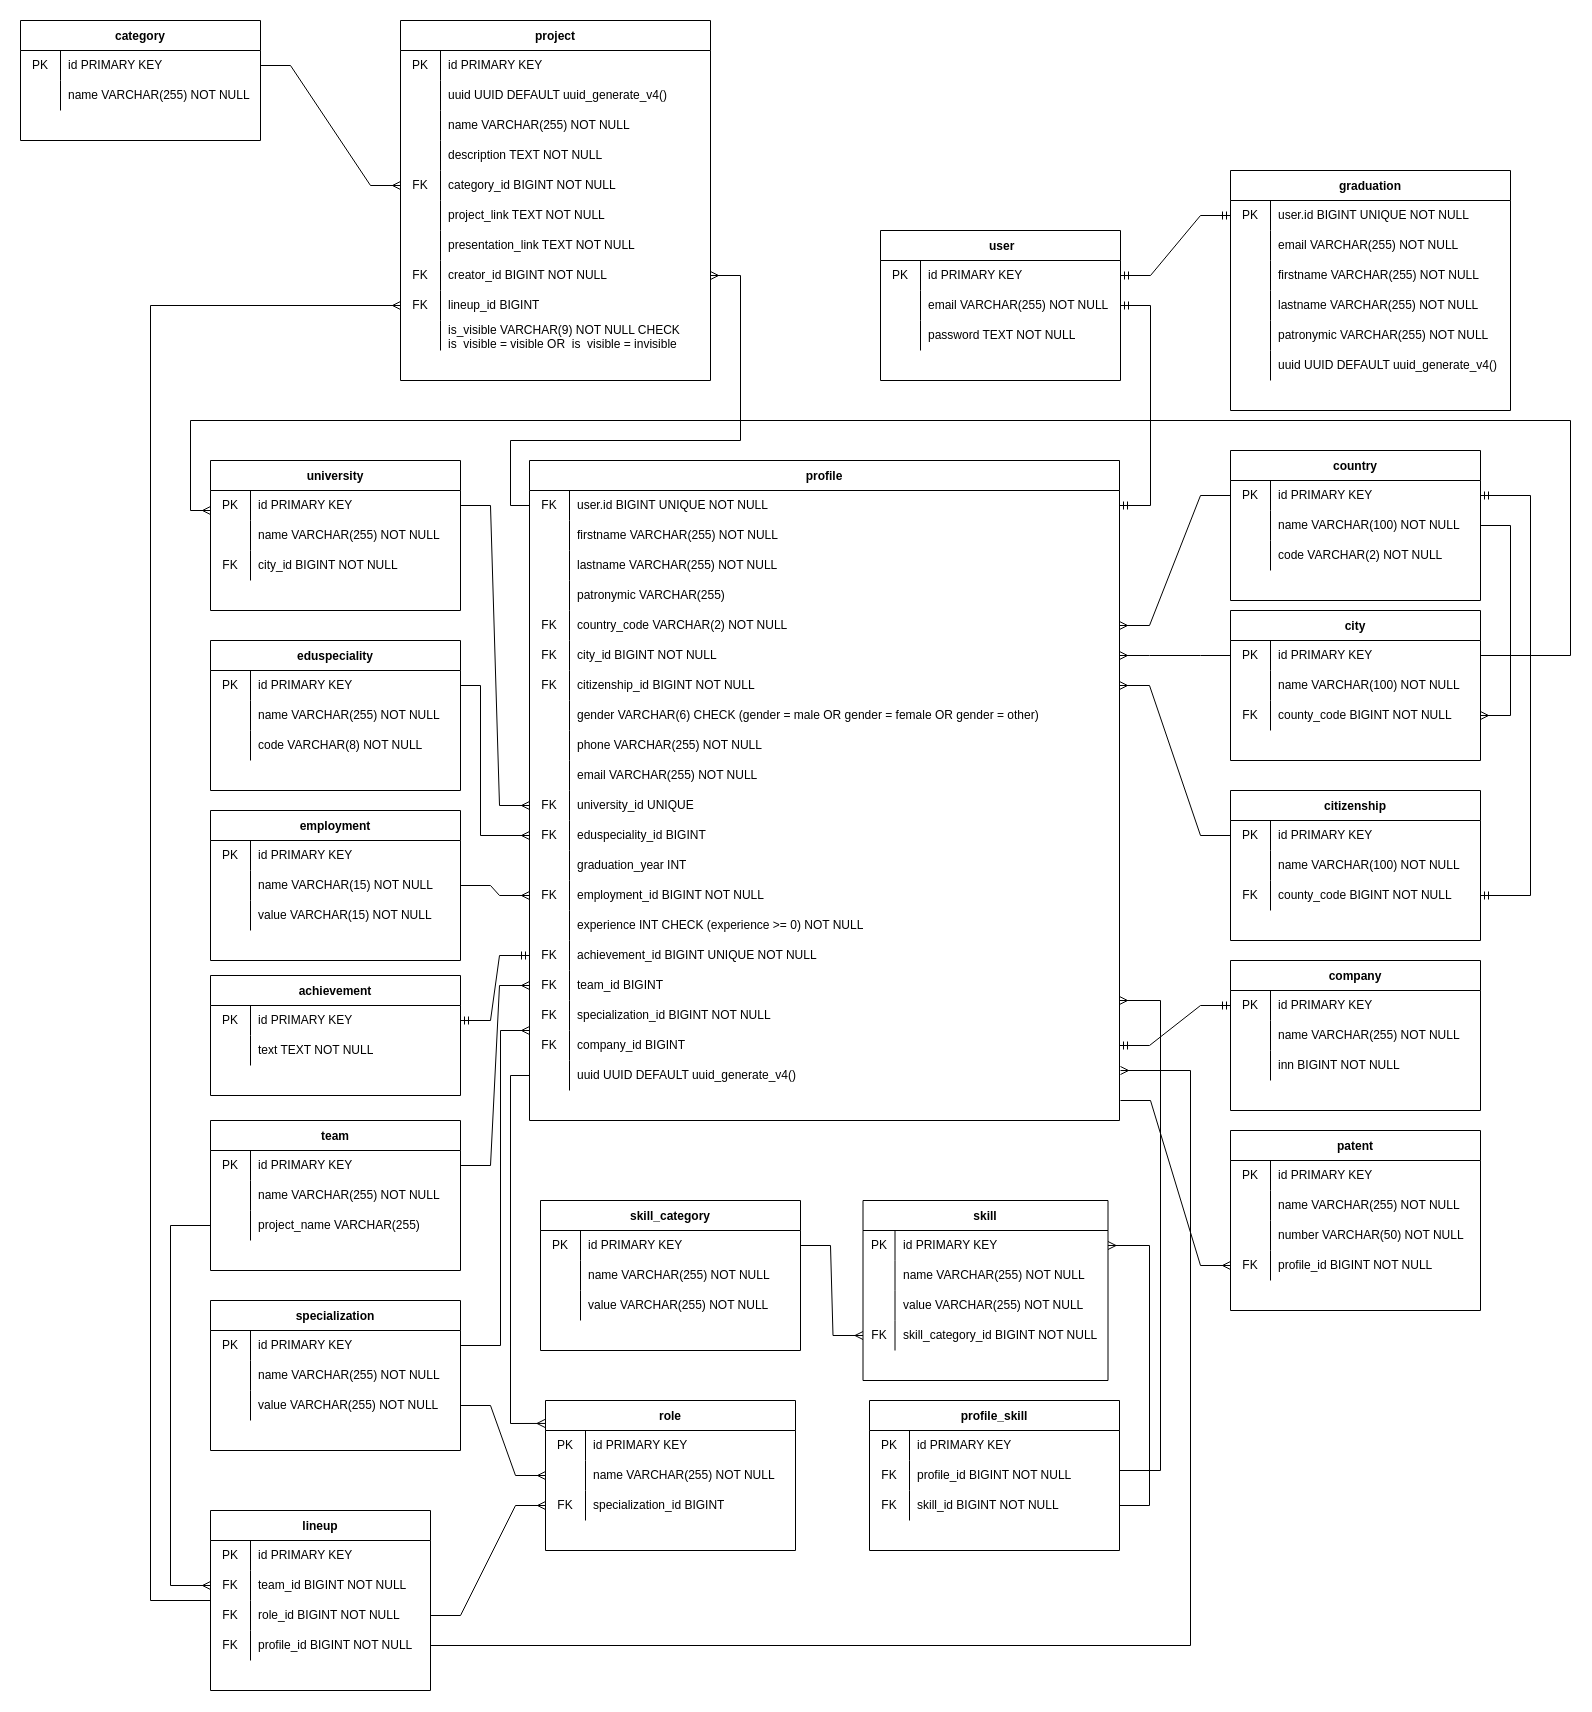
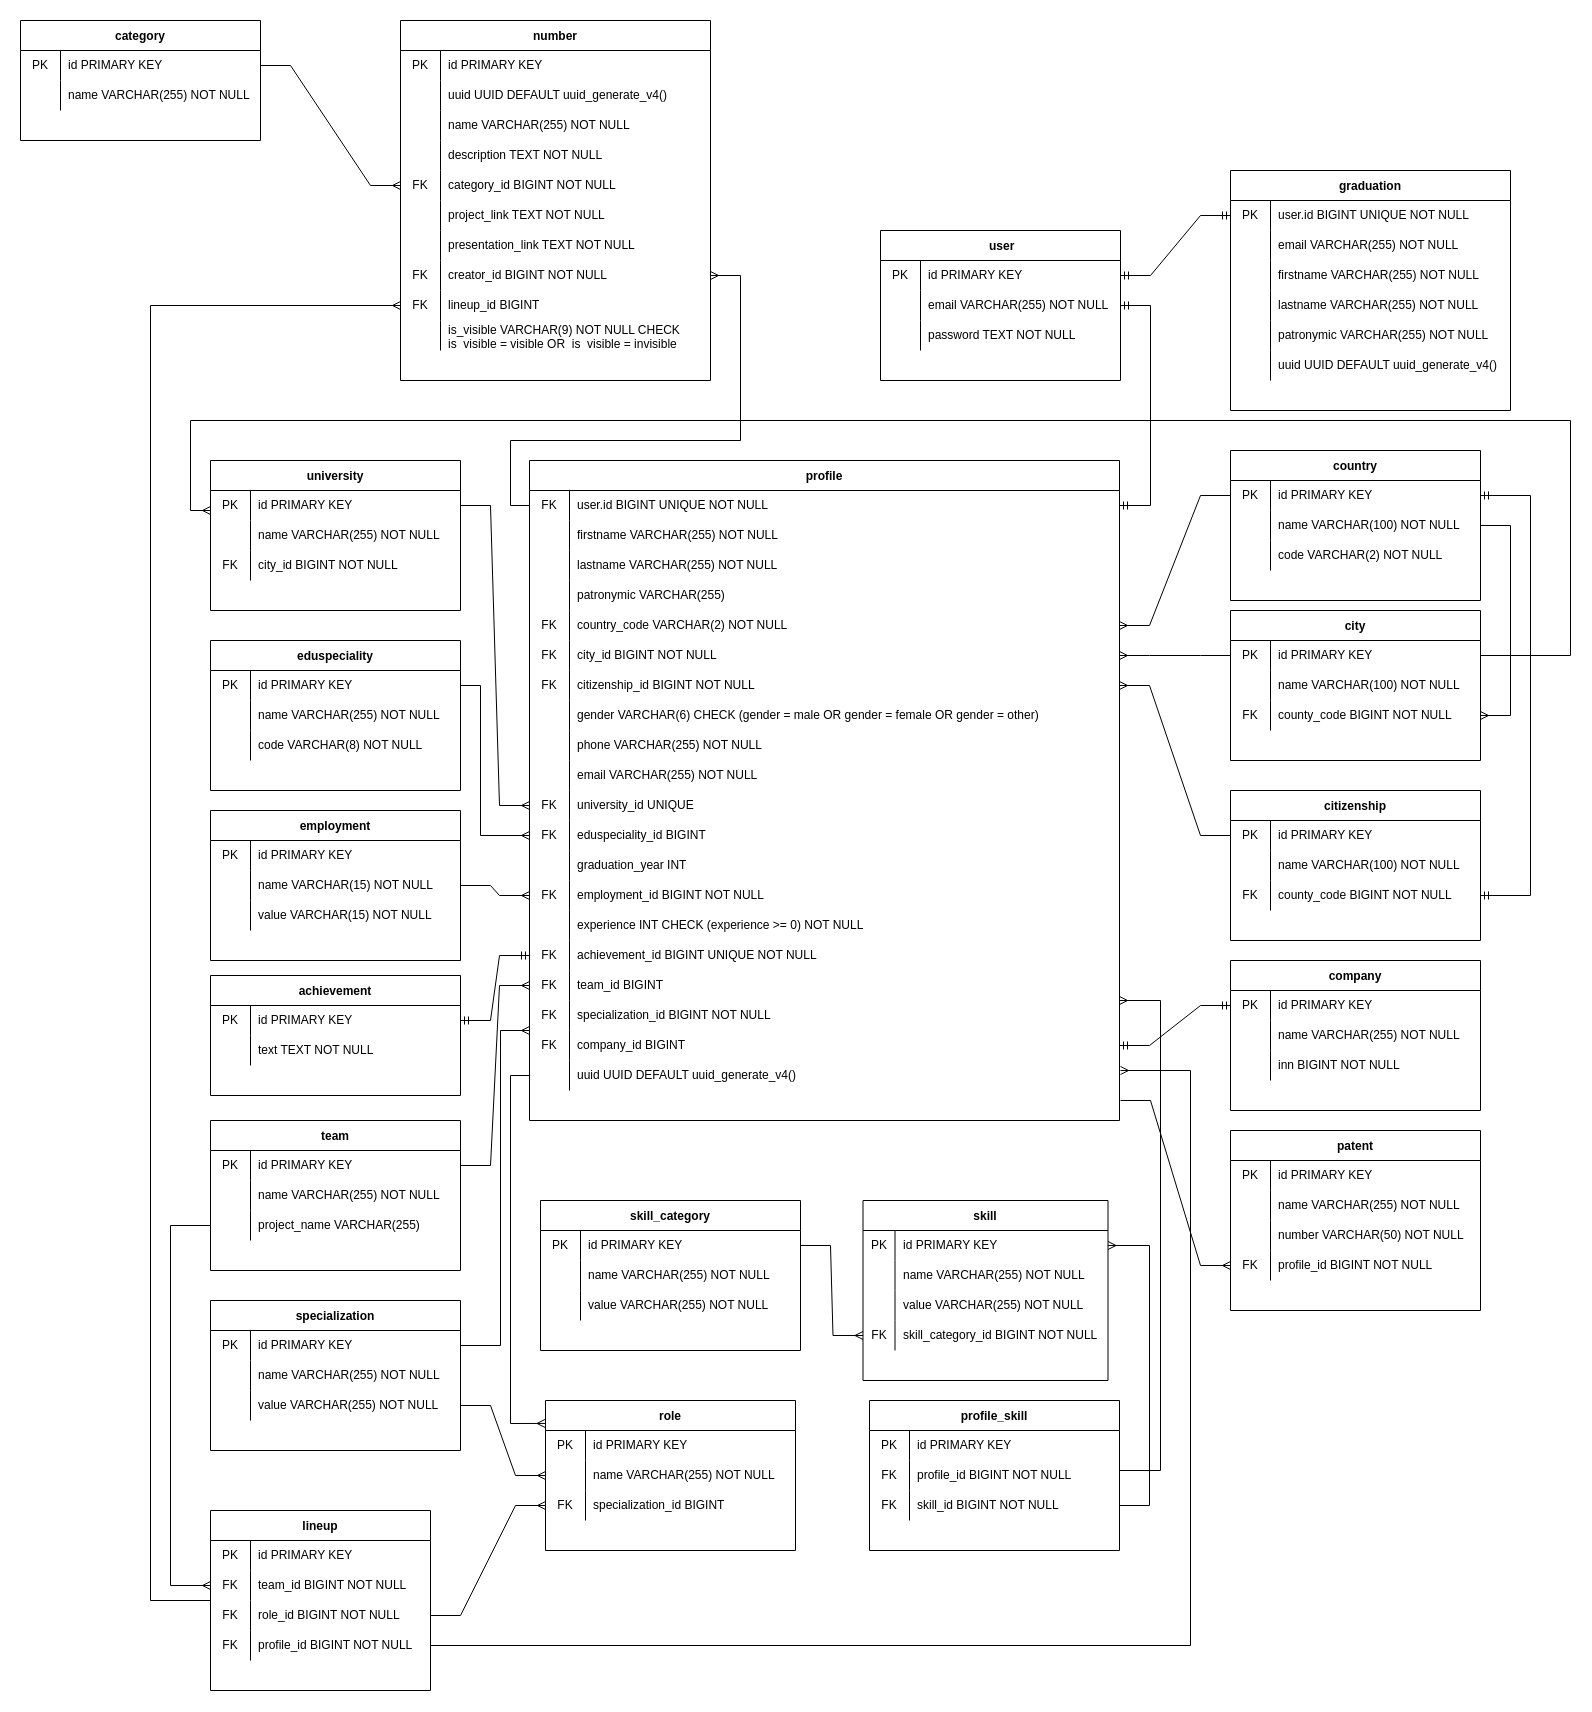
(555, 36) -> (555, 36)
